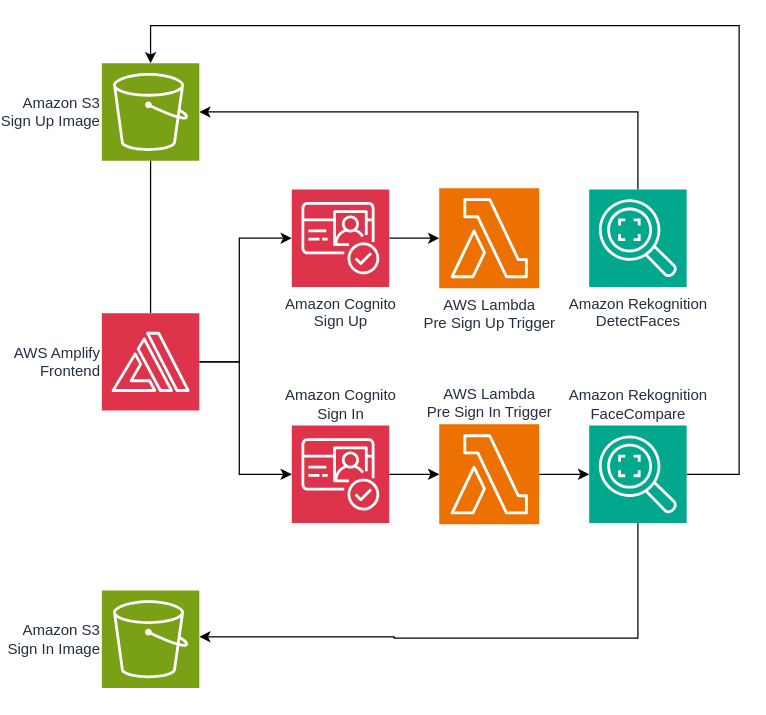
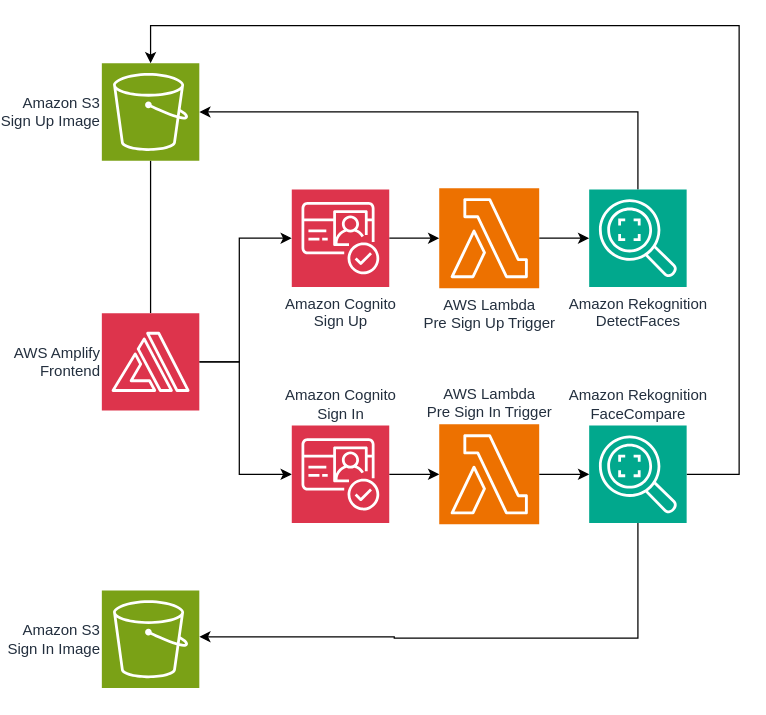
none -> (560, 238)
